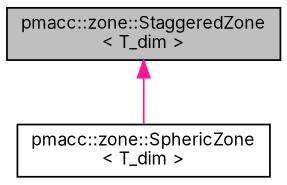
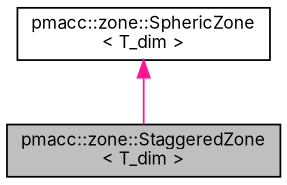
(144, 101) -> (144, 101)
